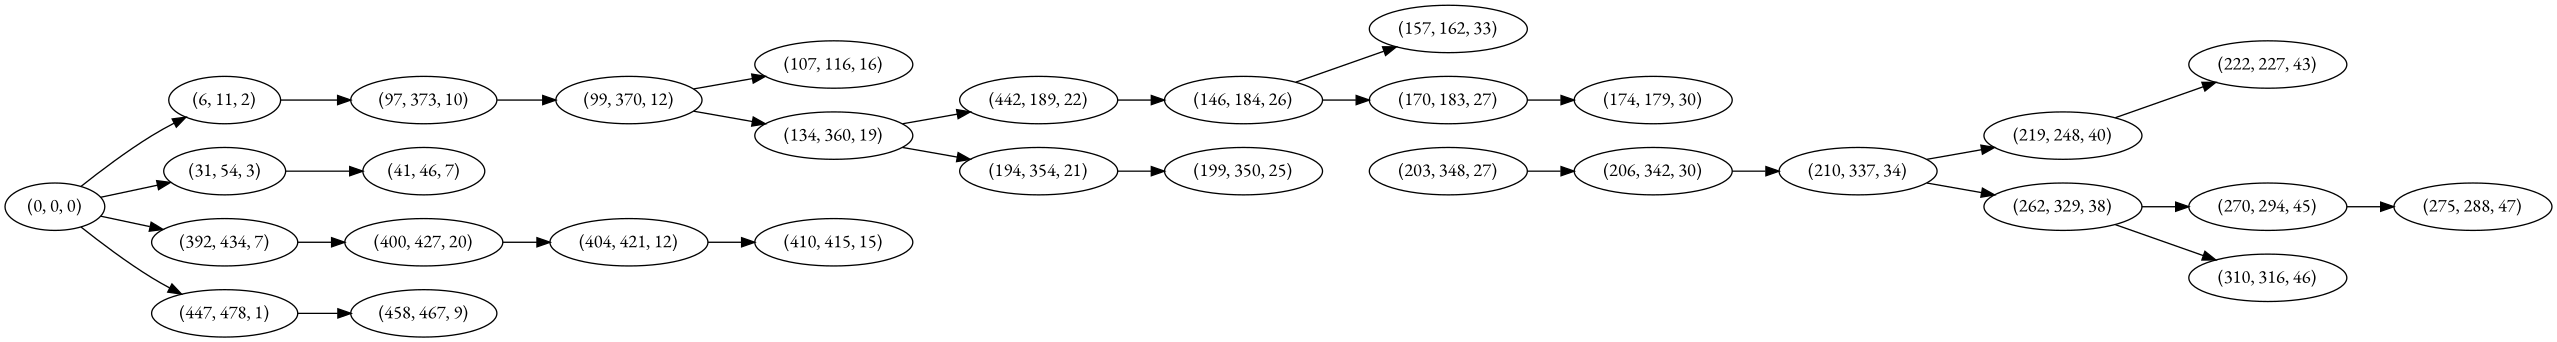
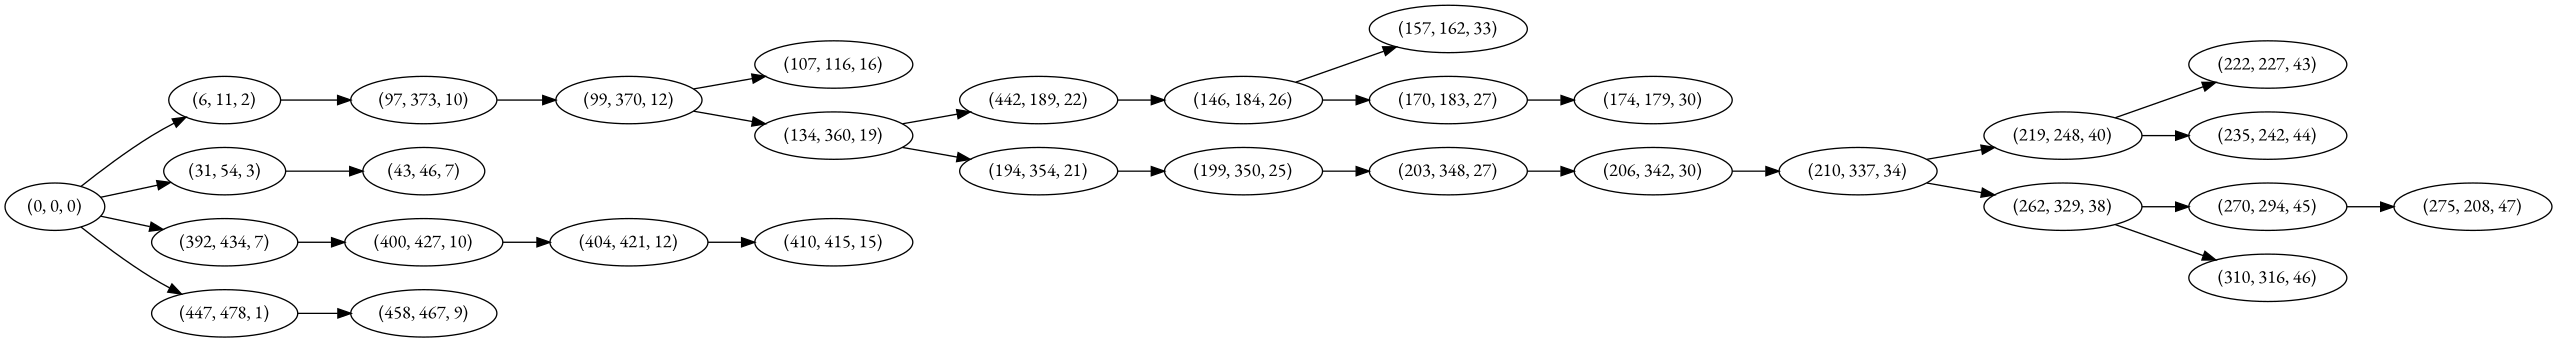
none -> (2268, 136)
(424, 171) -> (424, 171)
none -> (1339, 171)
(2473, 207) -> (2473, 207)
(424, 242) -> (424, 242)
